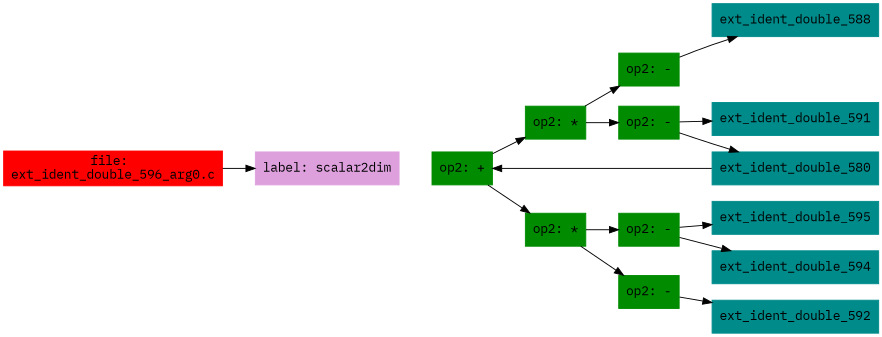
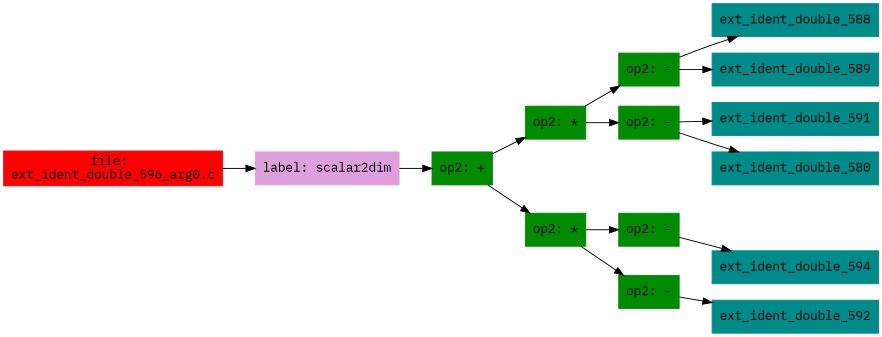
none -> (795, 70)
(607, 168) -> (411, 168)
(795, 218) -> none
